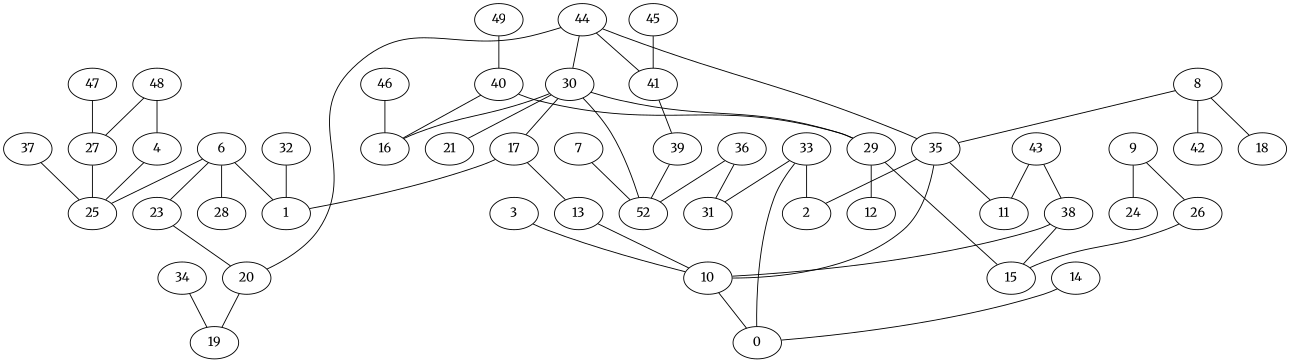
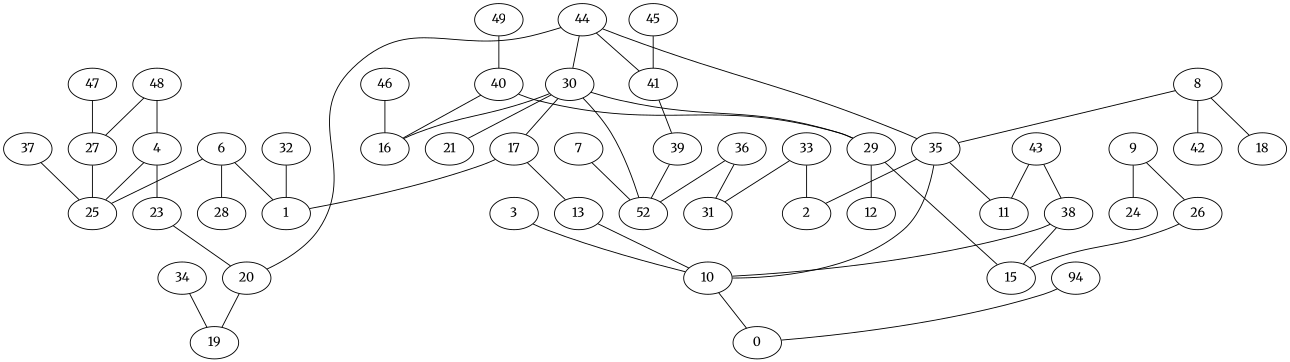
(189, 181) -> (157, 175)
(763, 241) -> none
(1076, 278) -> (1076, 278)
